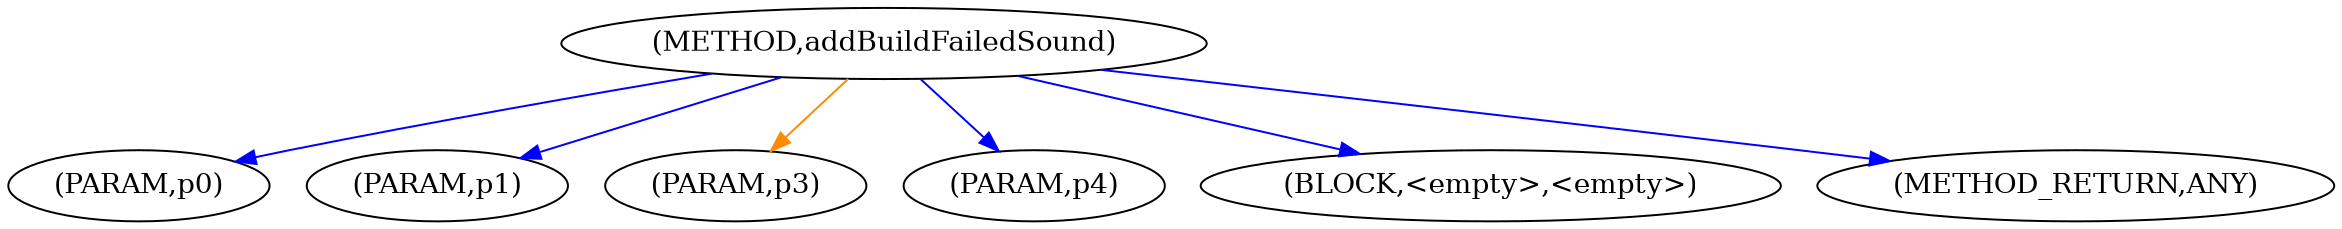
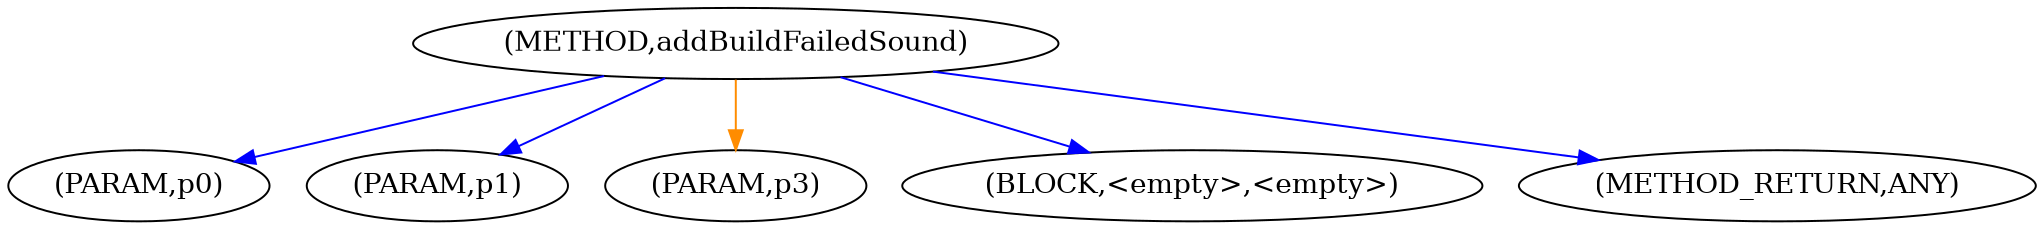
(1034, 186) -> none
